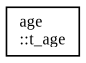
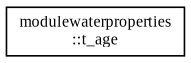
(43, 32) -> (95, 32)
